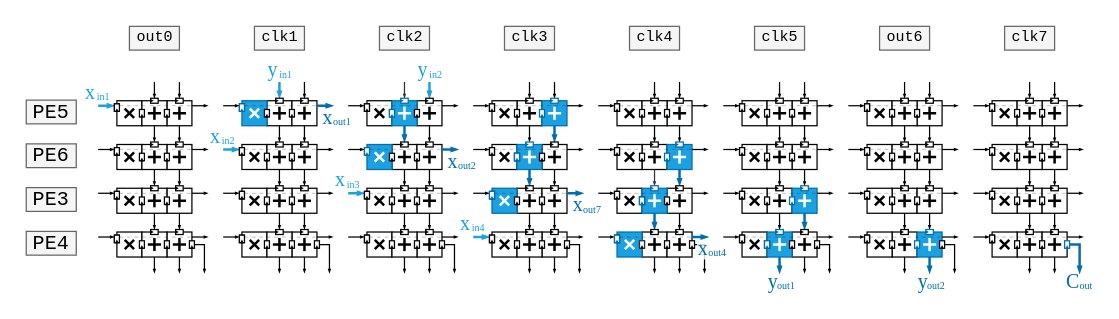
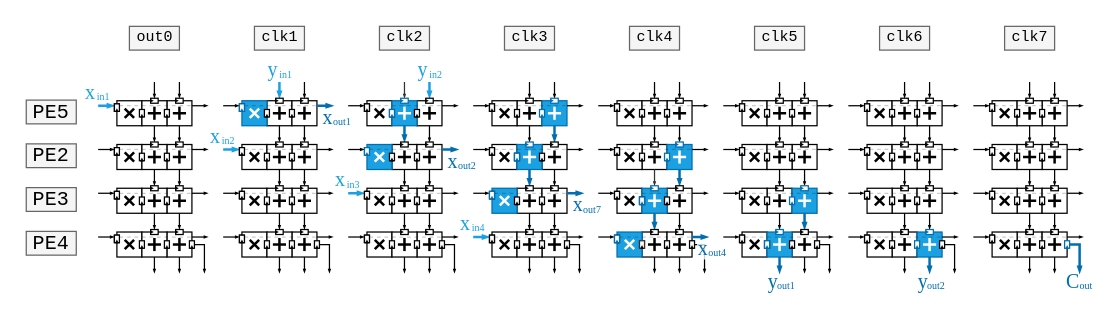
(905, 38) -> (905, 38)
(51, 157) -> (51, 157)
